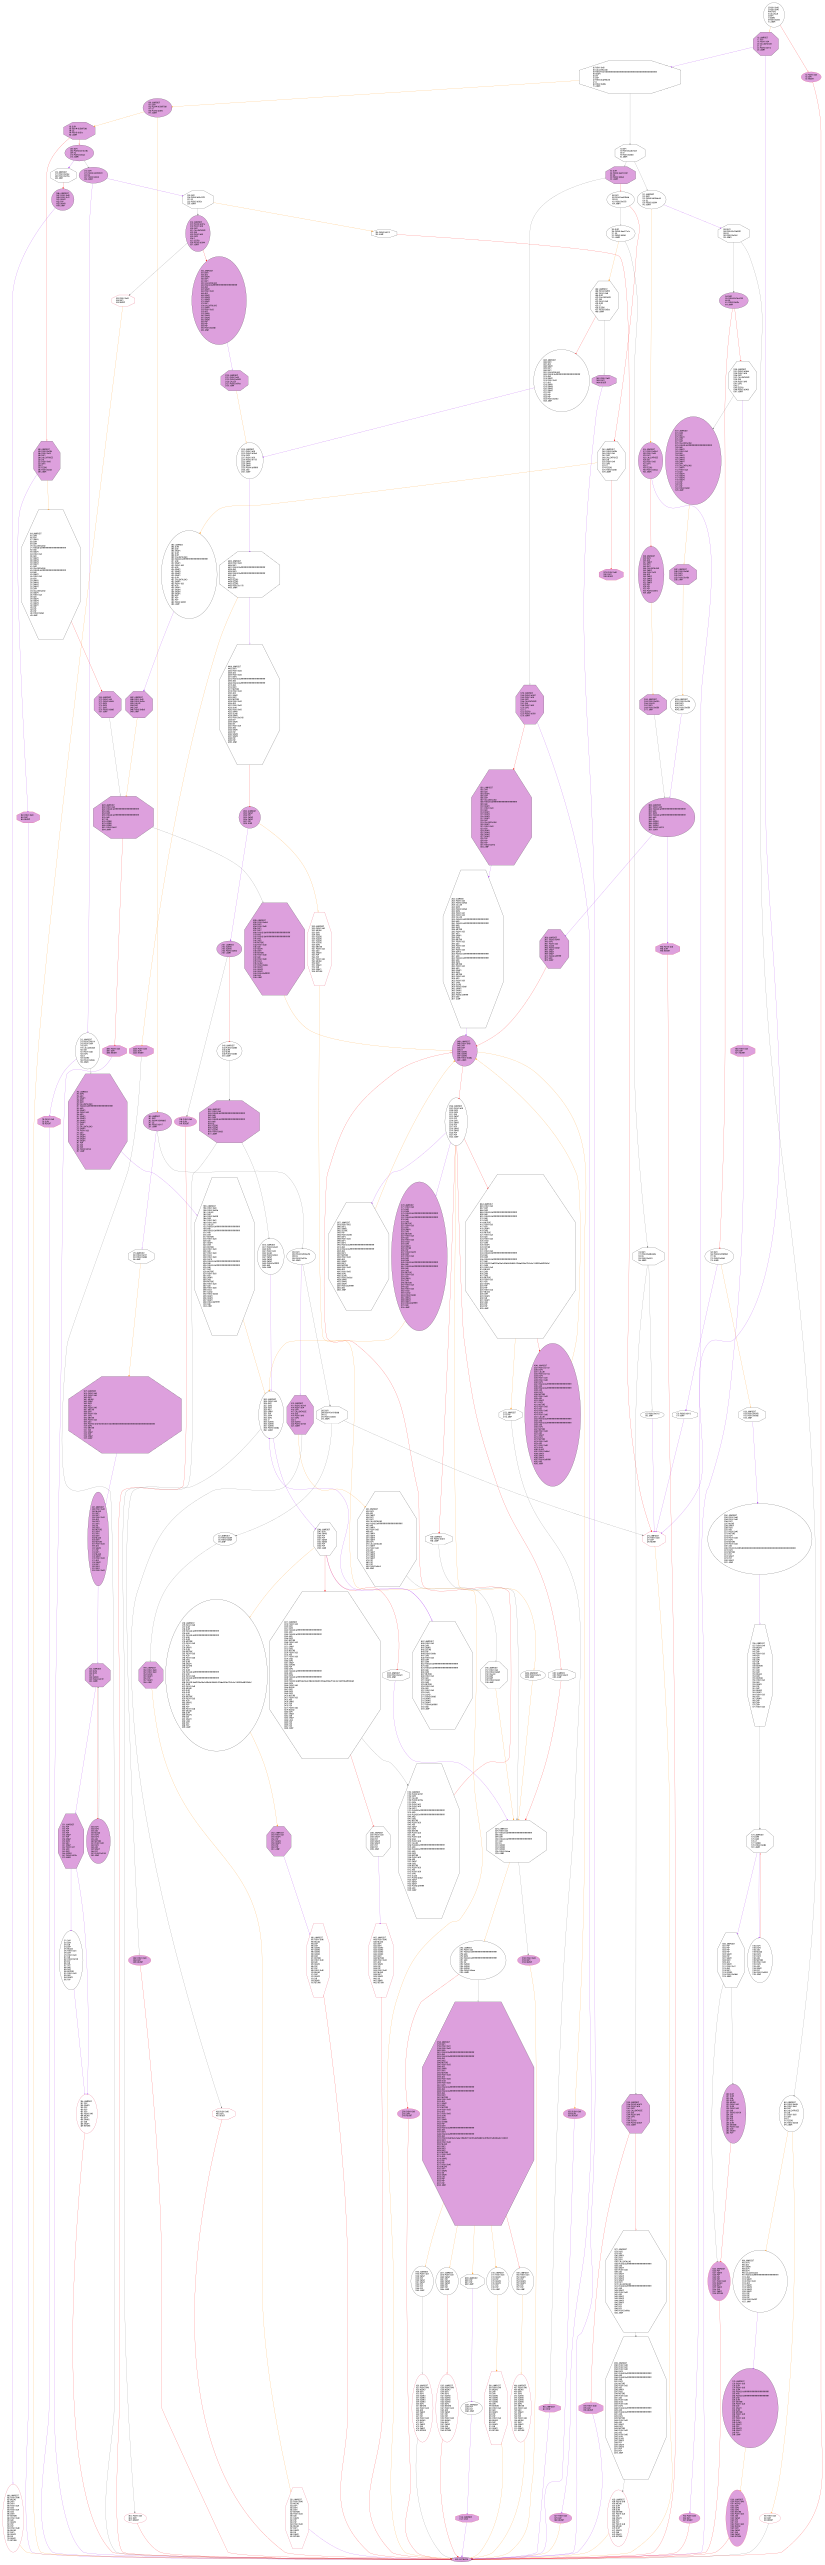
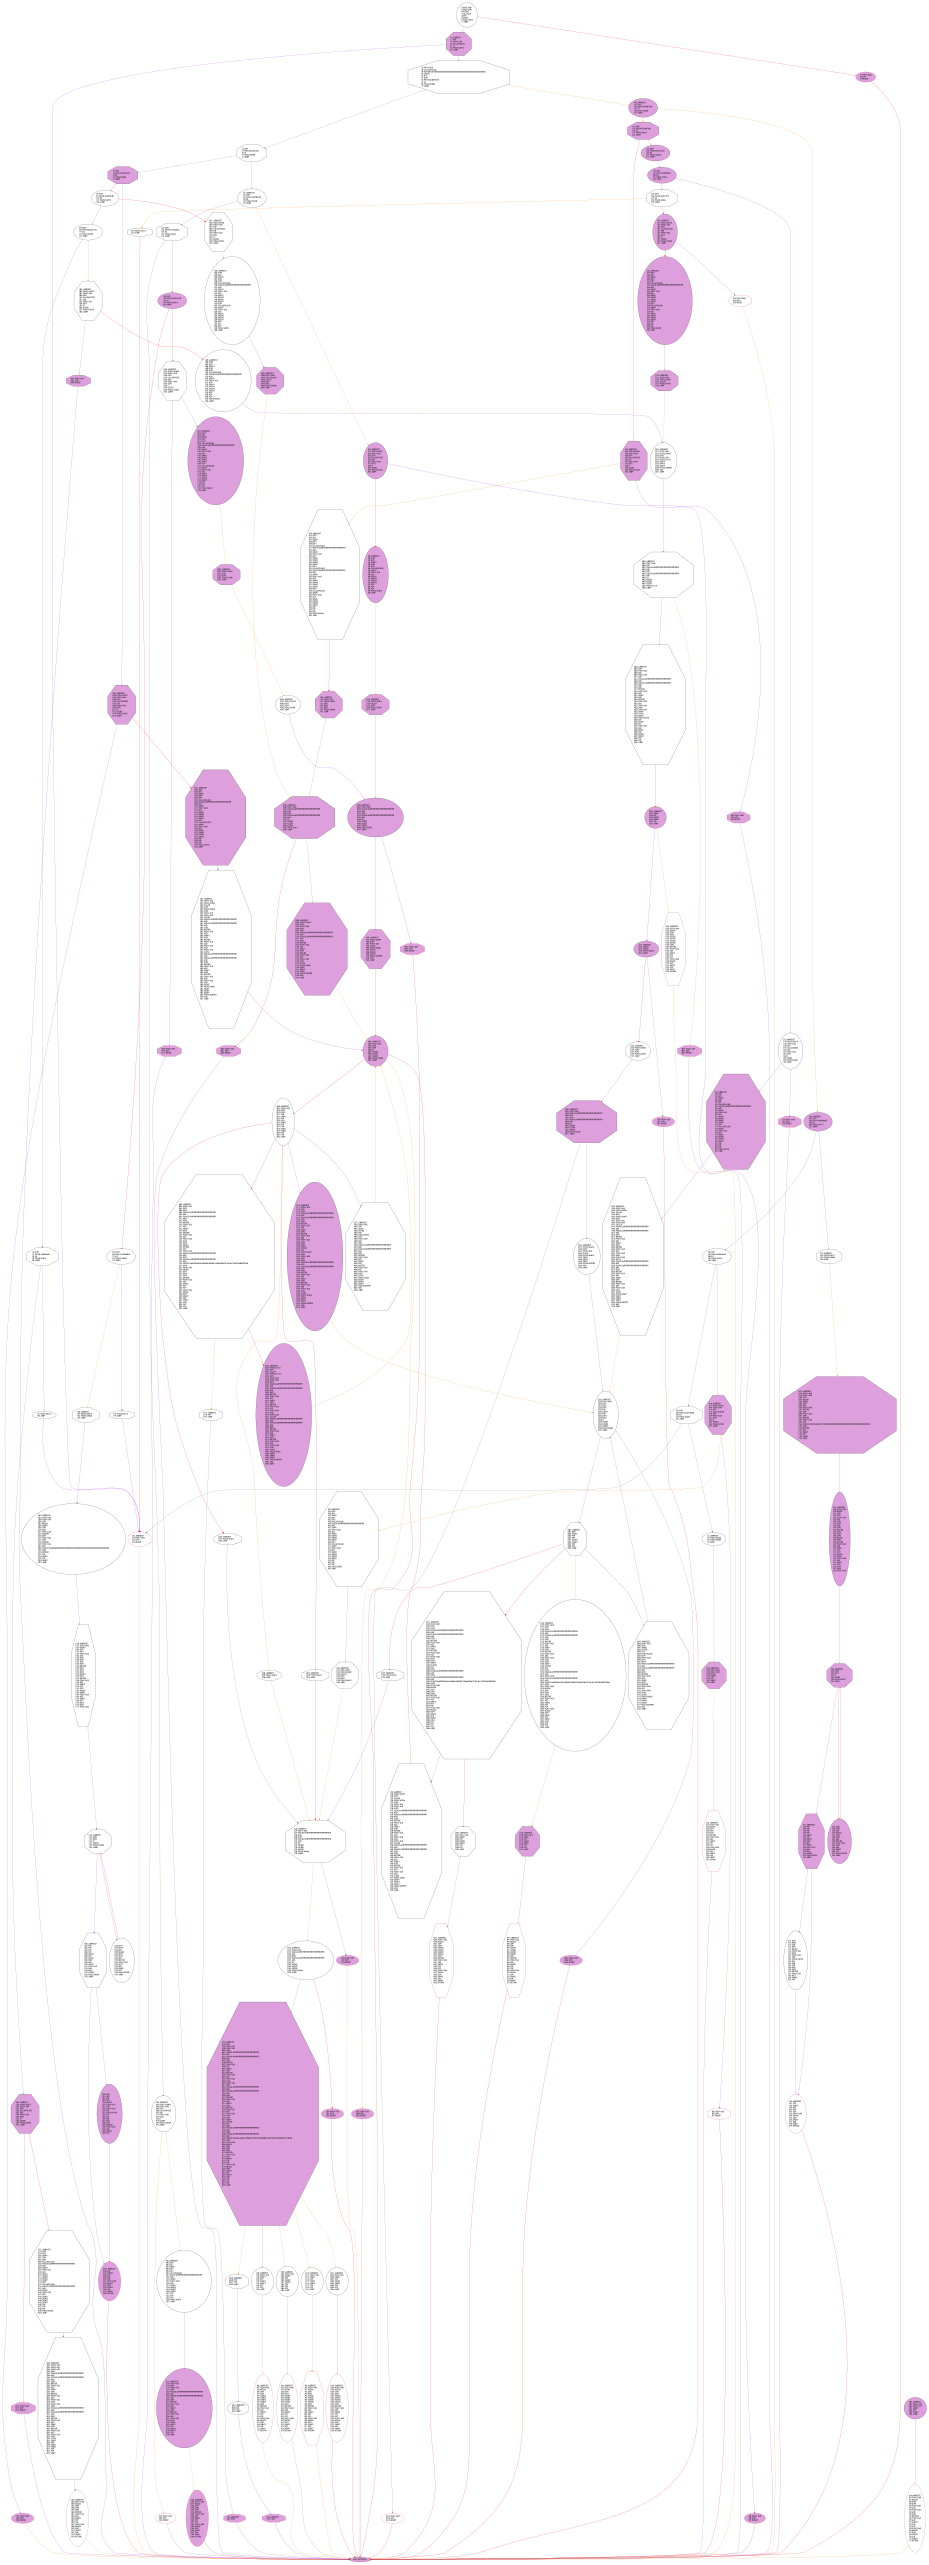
(64, 175) -> none
(611, 575) -> none
